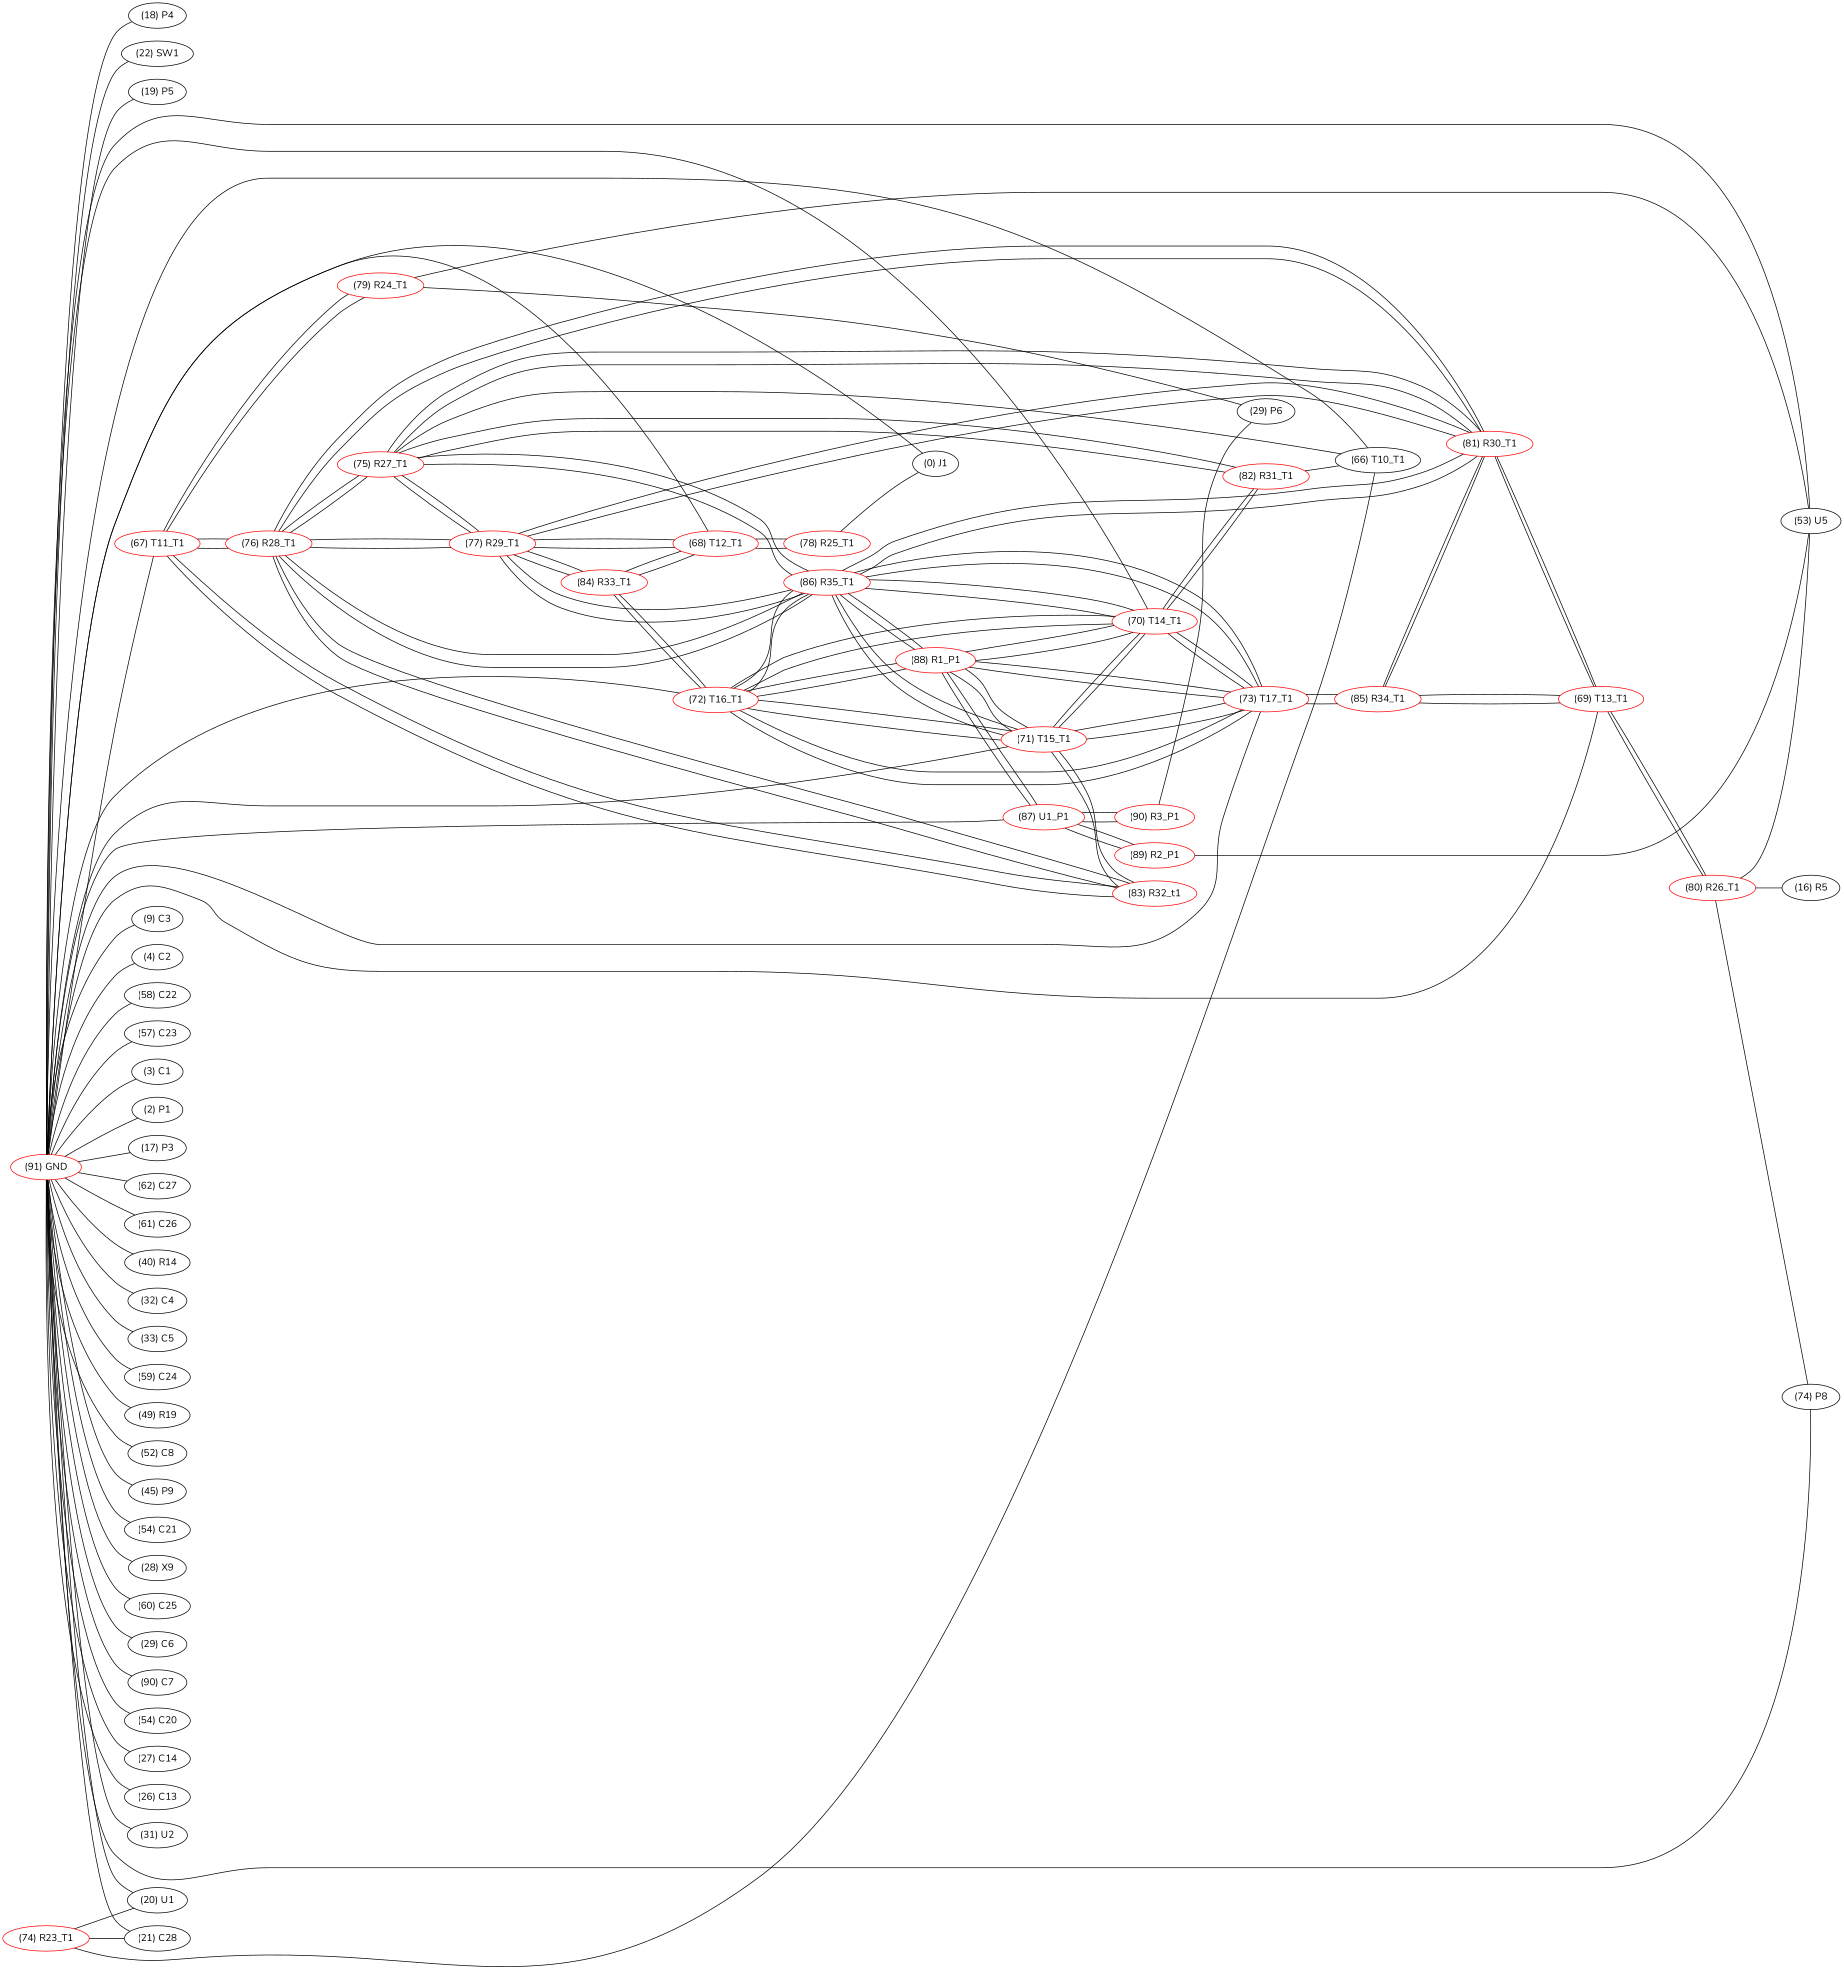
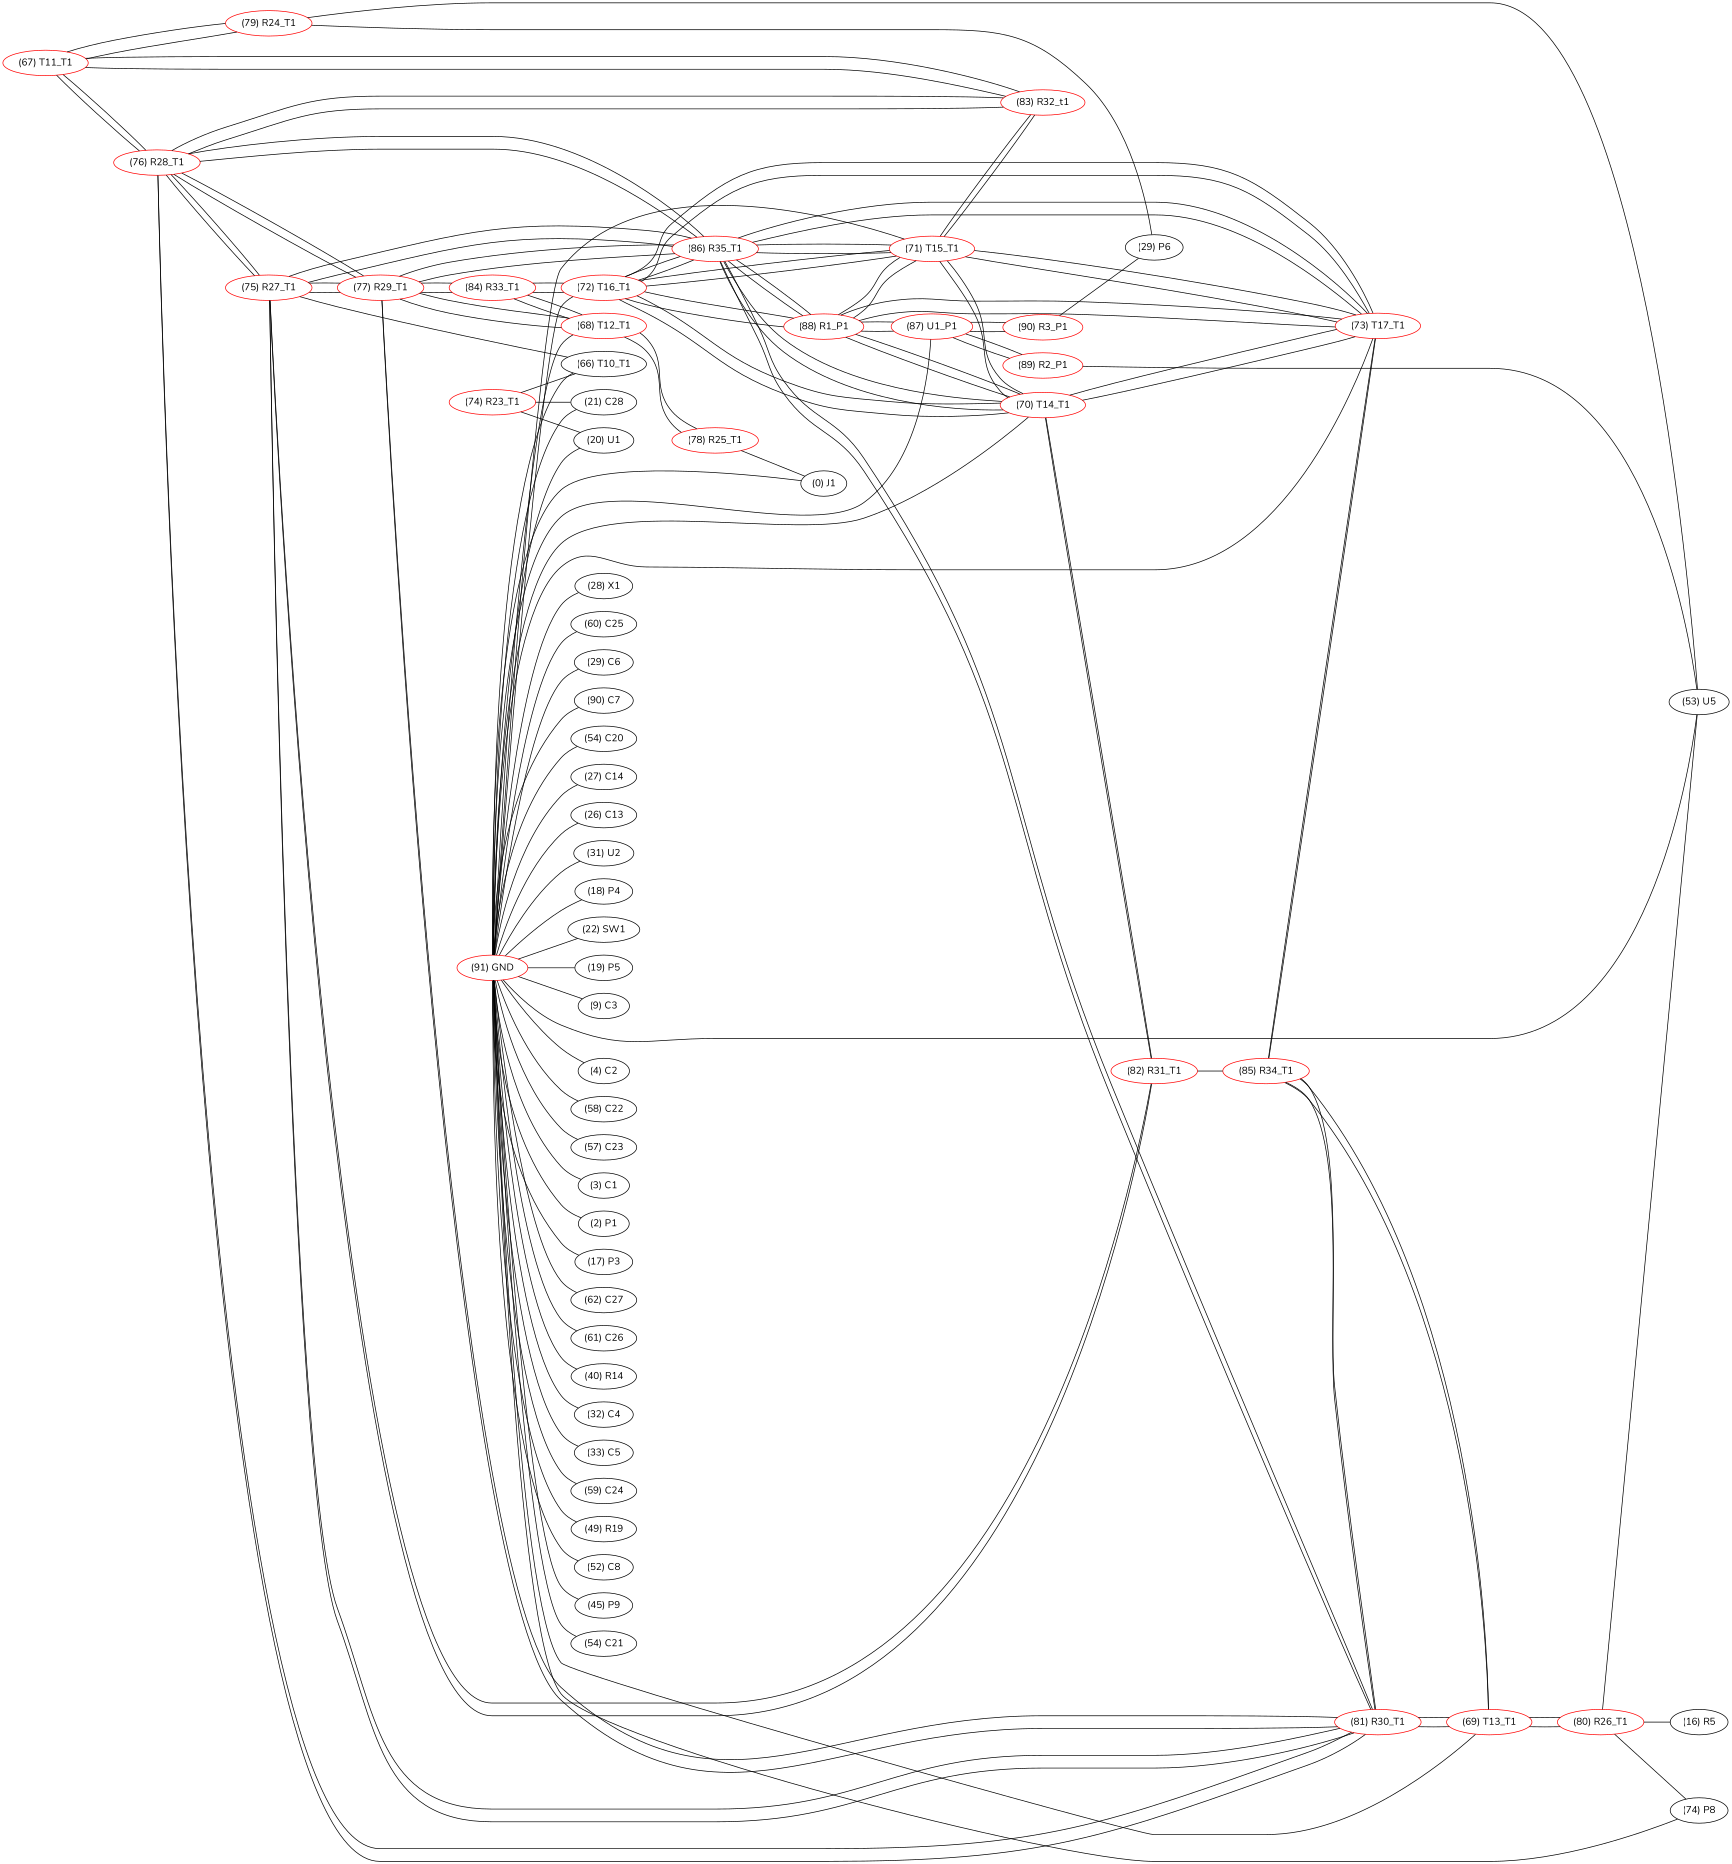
(1322, 468) -> (1210, 1071)
(93, 854) -> none
(157, 1568) -> (604, 586)
